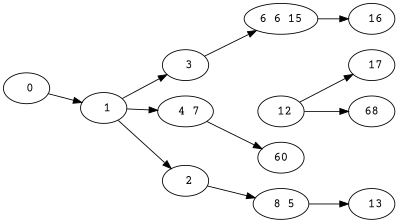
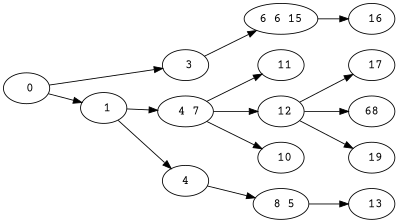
none -> (281, 65)
(141, 89) -> (102, 77)
none -> (231, 111)
(281, 158) -> (281, 158)
none -> (372, 158)
(186, 181) -> (186, 181)
